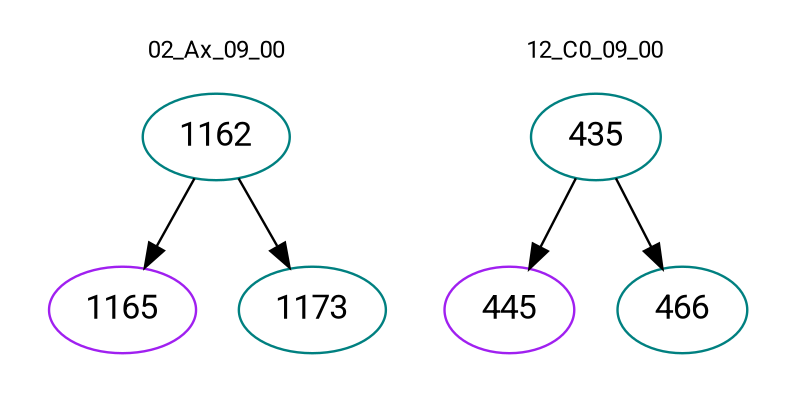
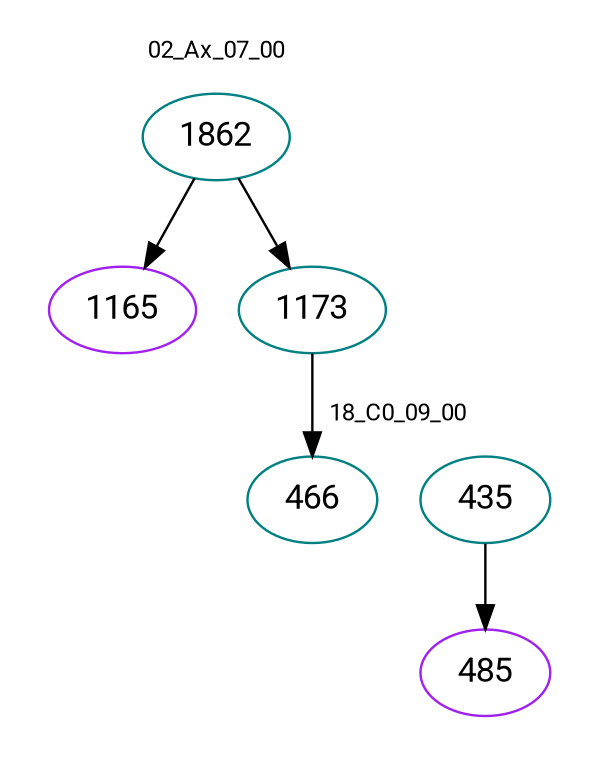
(217, 52) -> (217, 52)
(596, 52) -> (399, 414)
(216, 137) -> (216, 137)
(634, 213) -> (312, 406)
(509, 310) -> (485, 673)
